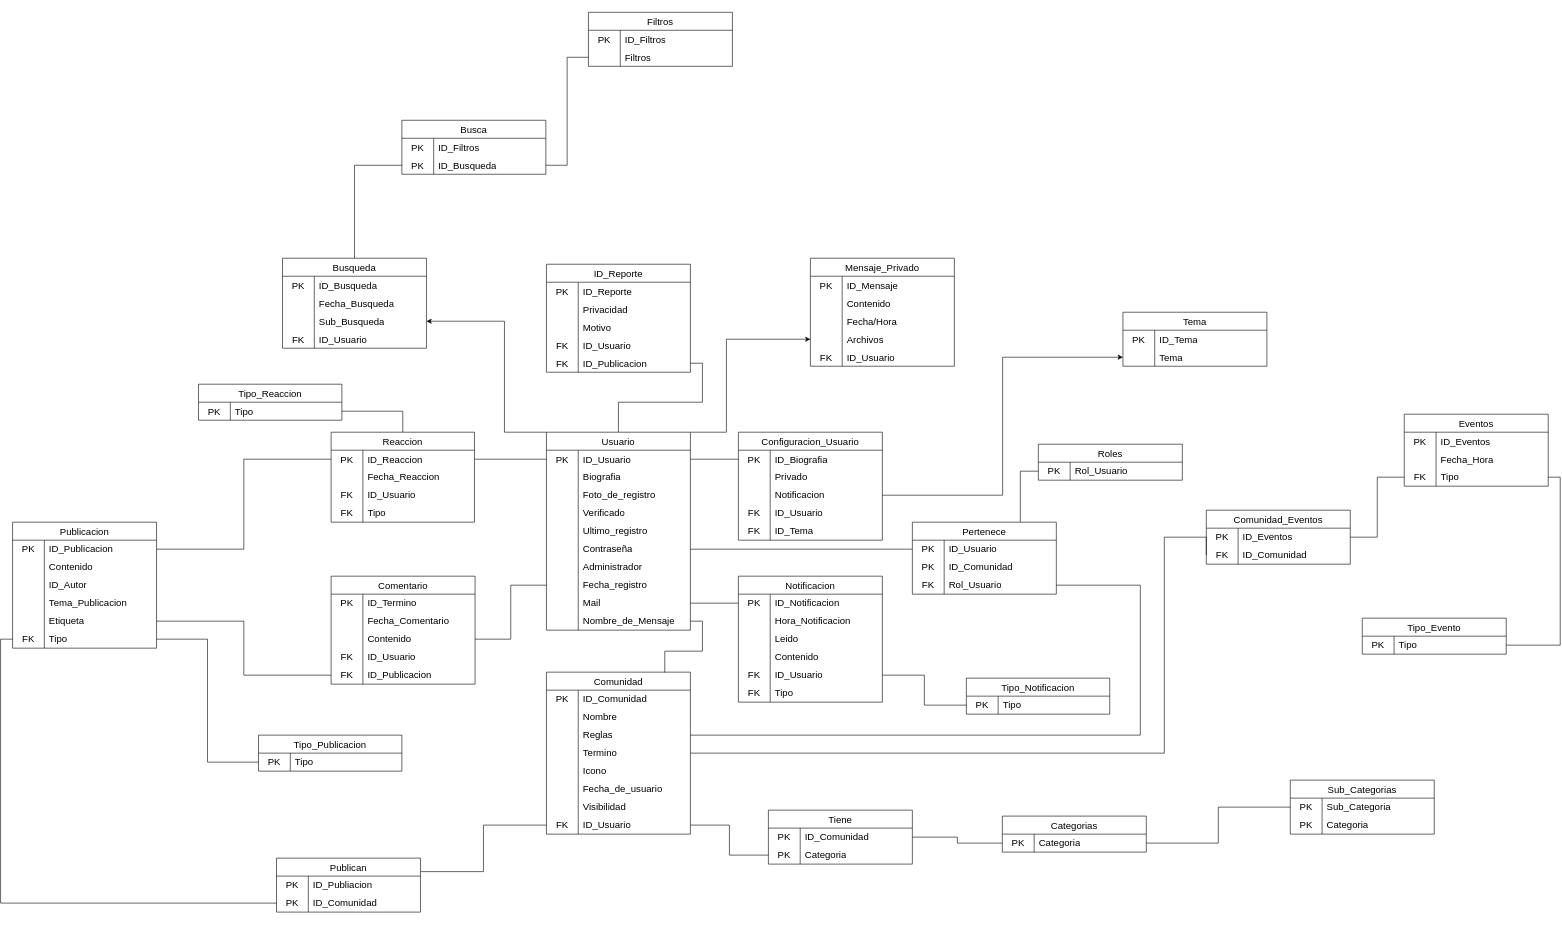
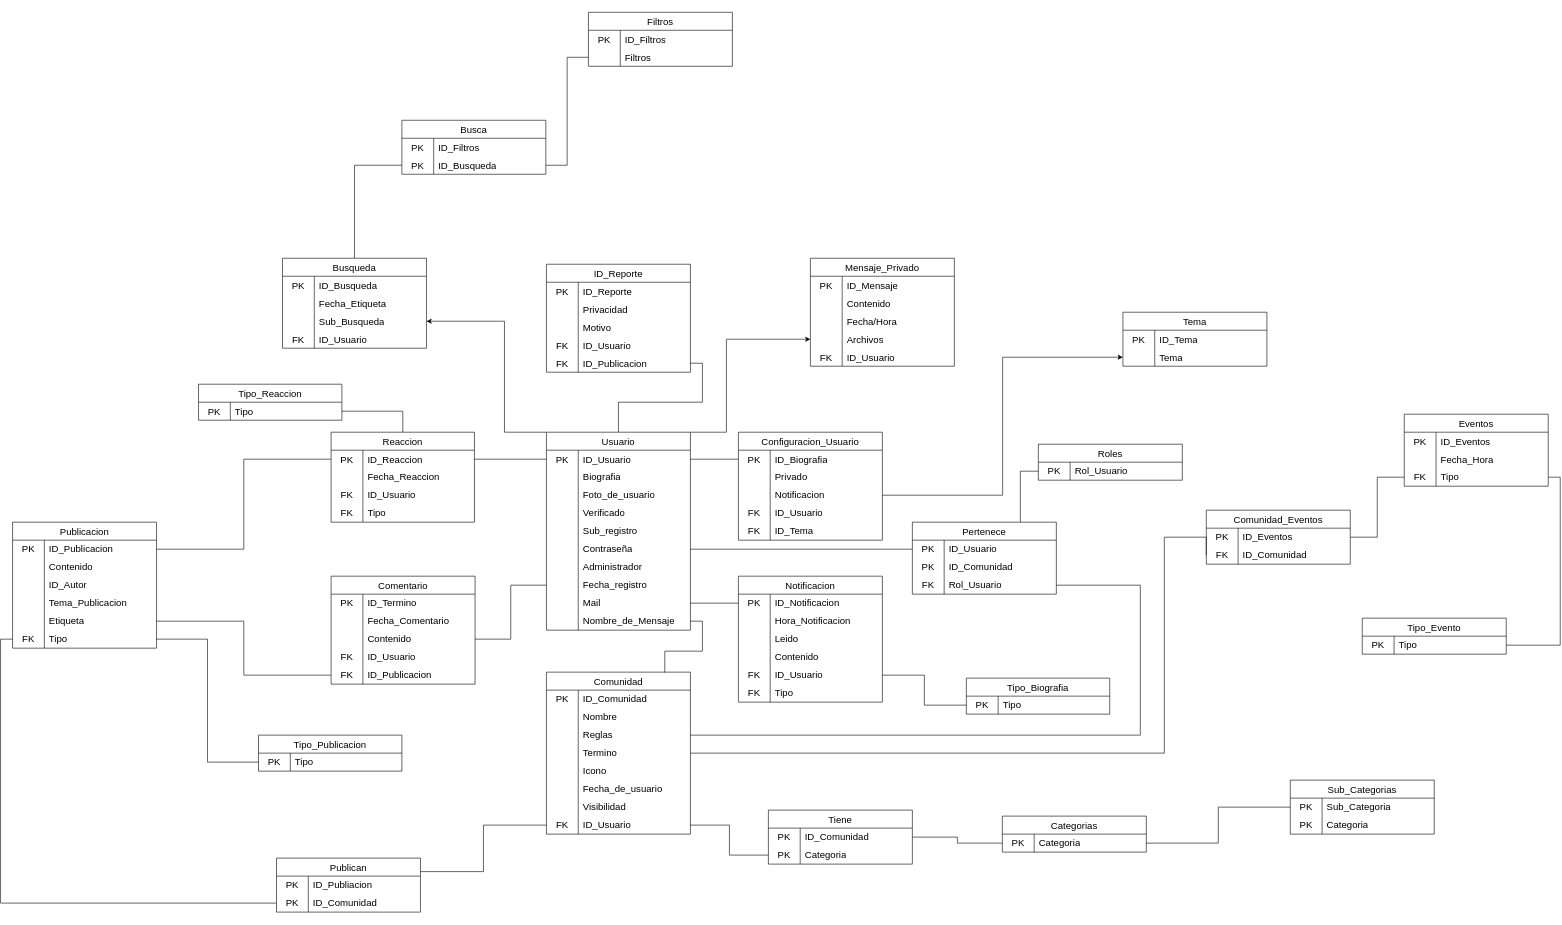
(357, 303) -> (355, 303)
(625, 495) -> (622, 495)
(619, 531) -> (614, 531)
(1038, 688) -> (1038, 688)
